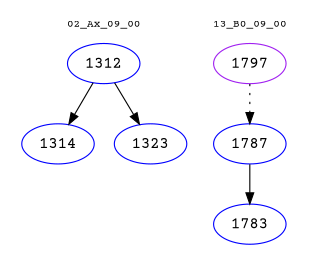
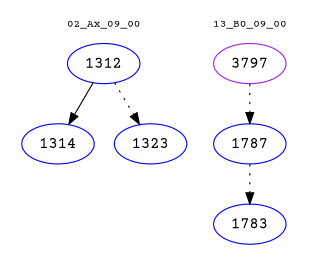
(250, 64) -> (250, 64)
(124, 99) -> (124, 99)
(250, 179) -> (250, 179)
